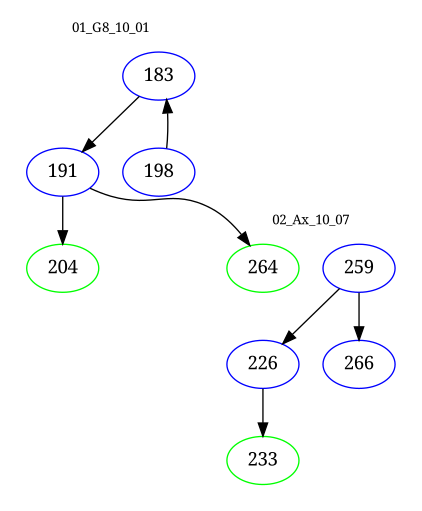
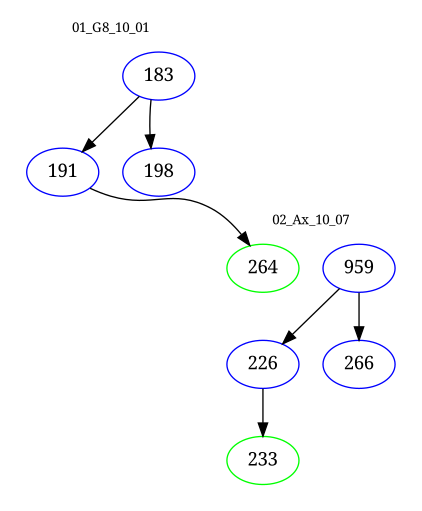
(168, 131) -> (150, 117)
(63, 268) -> none
(359, 268) -> (359, 268)
